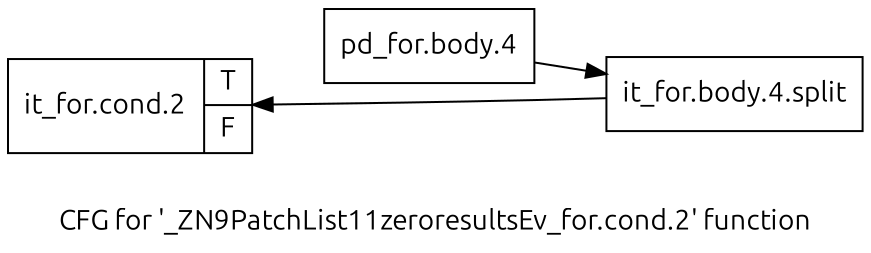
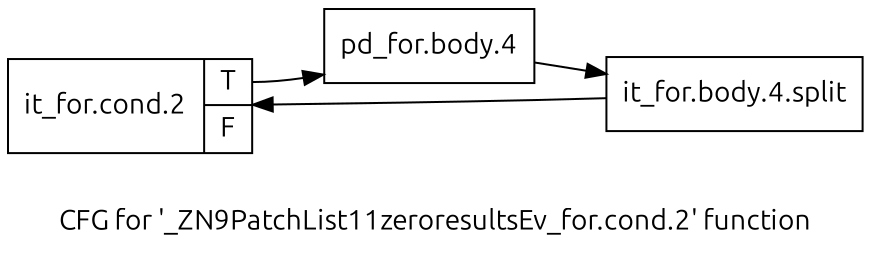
none -> (278, 81)
